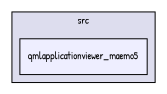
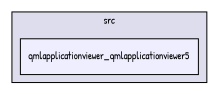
(84, 57) -> (109, 57)
